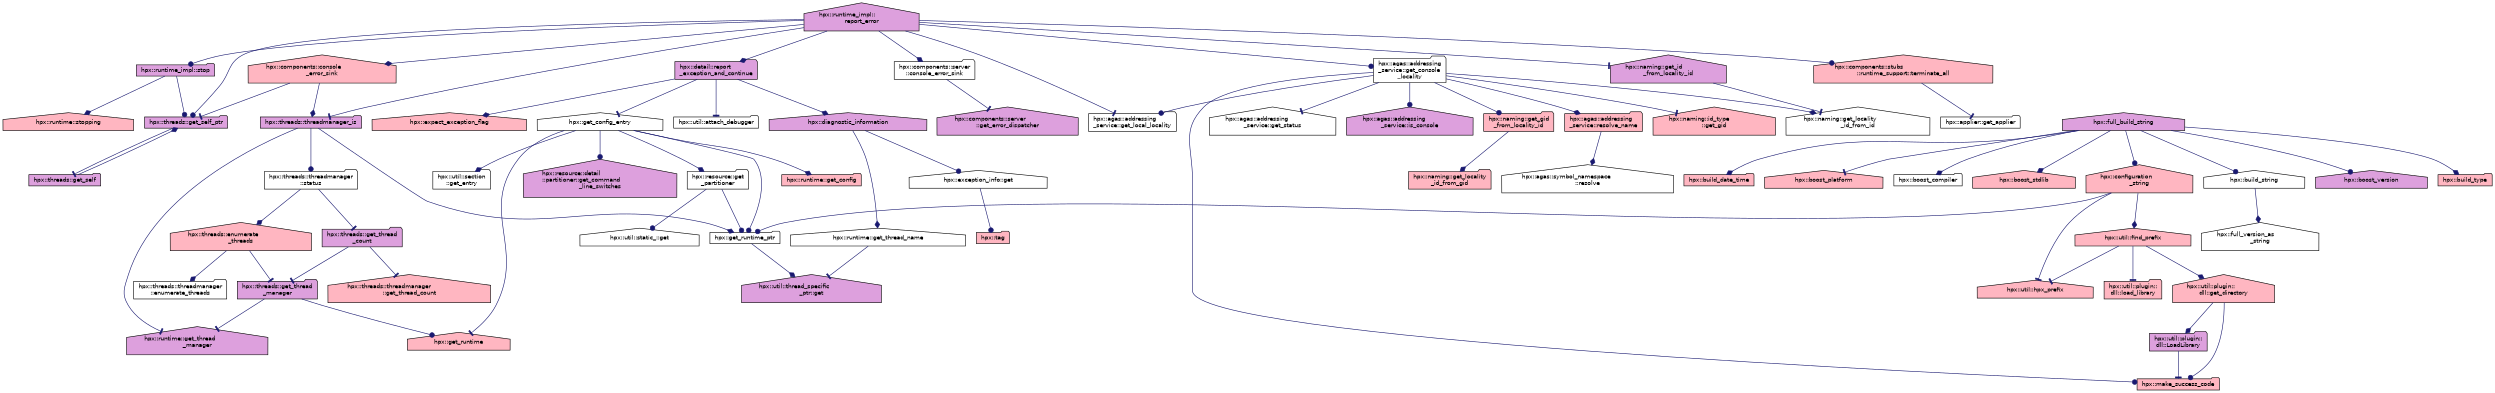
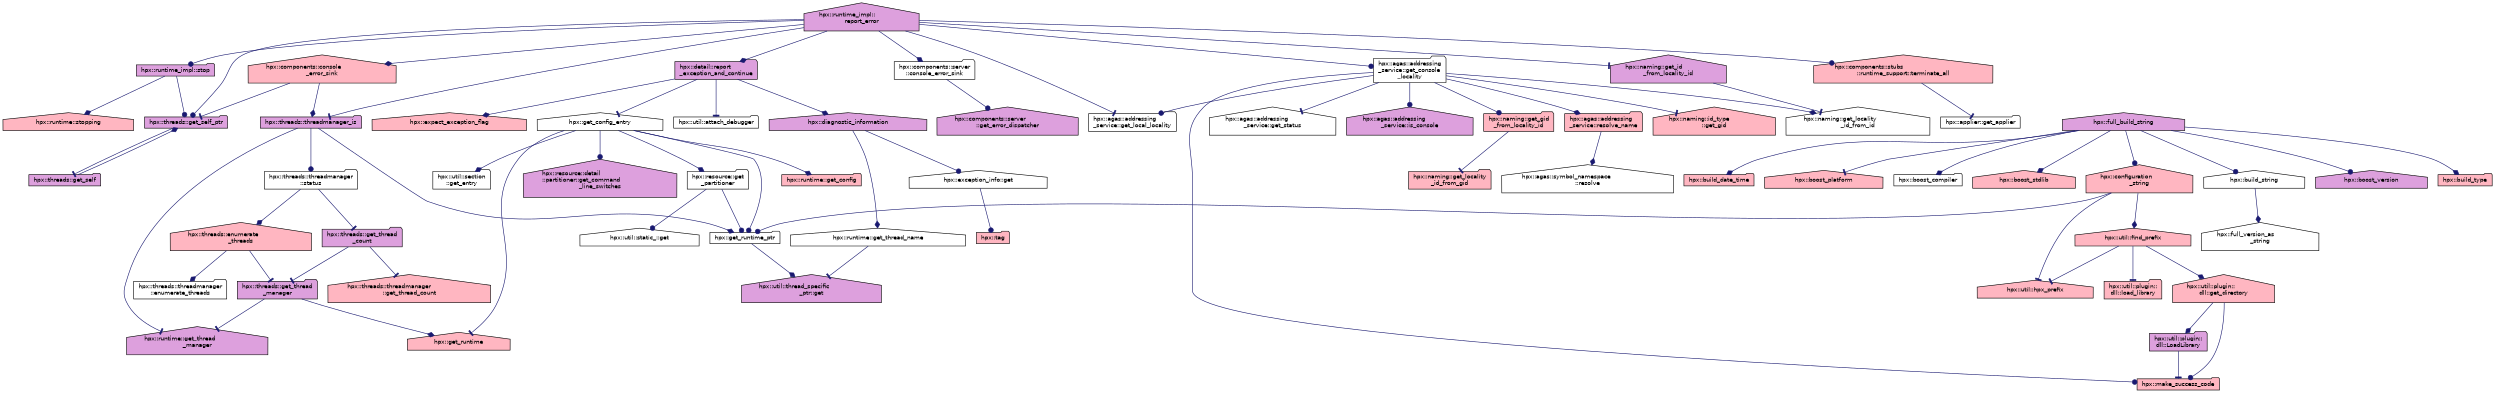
(967, 94) -> (966, 93)
(1487, 149) -> (1486, 150)
(365, 318) -> (364, 317)
